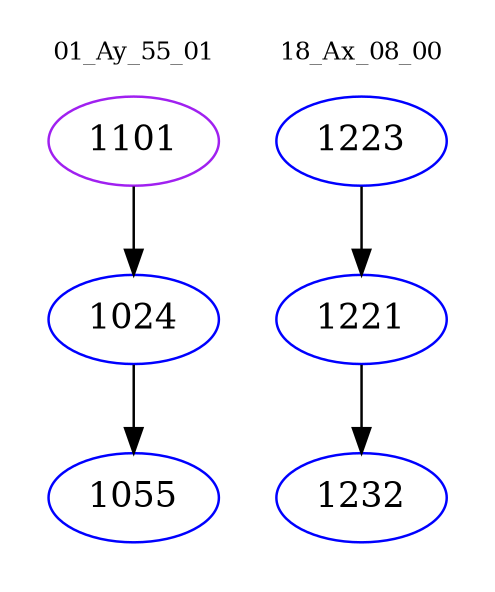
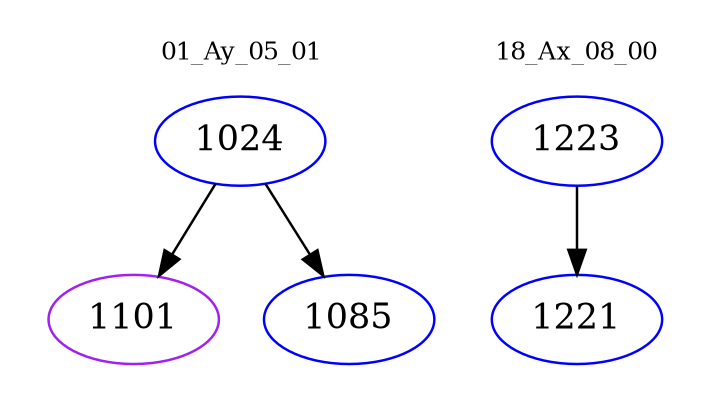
(134, 53) -> (241, 53)
(134, 218) -> (194, 219)
(134, 498) -> (349, 319)
(362, 498) -> none
